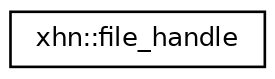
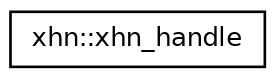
(138, 39) -> (138, 39)
